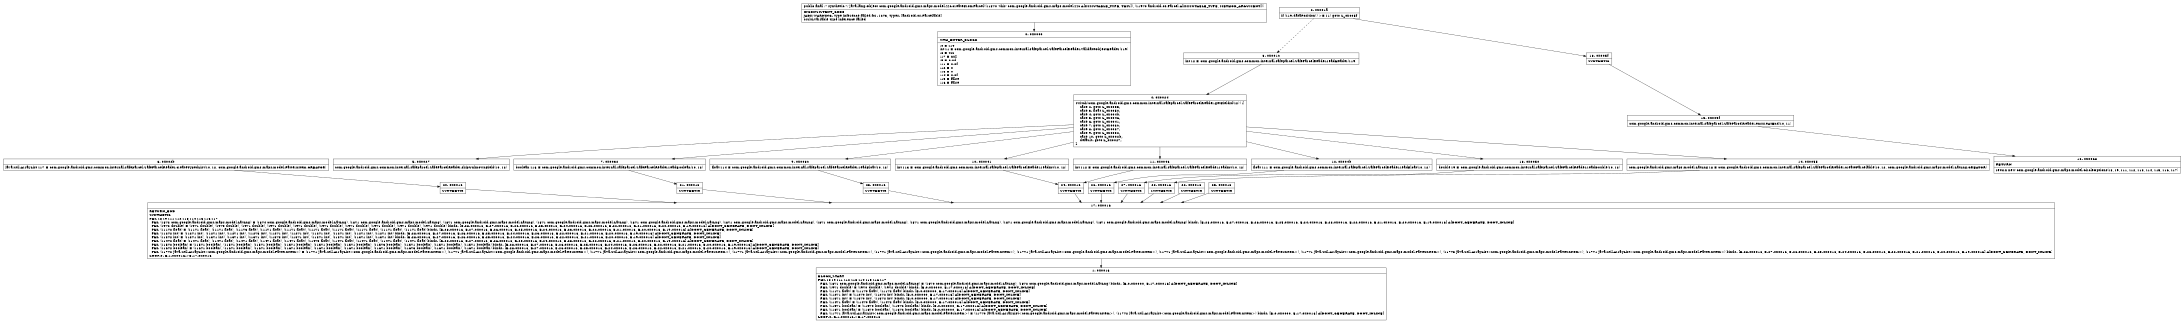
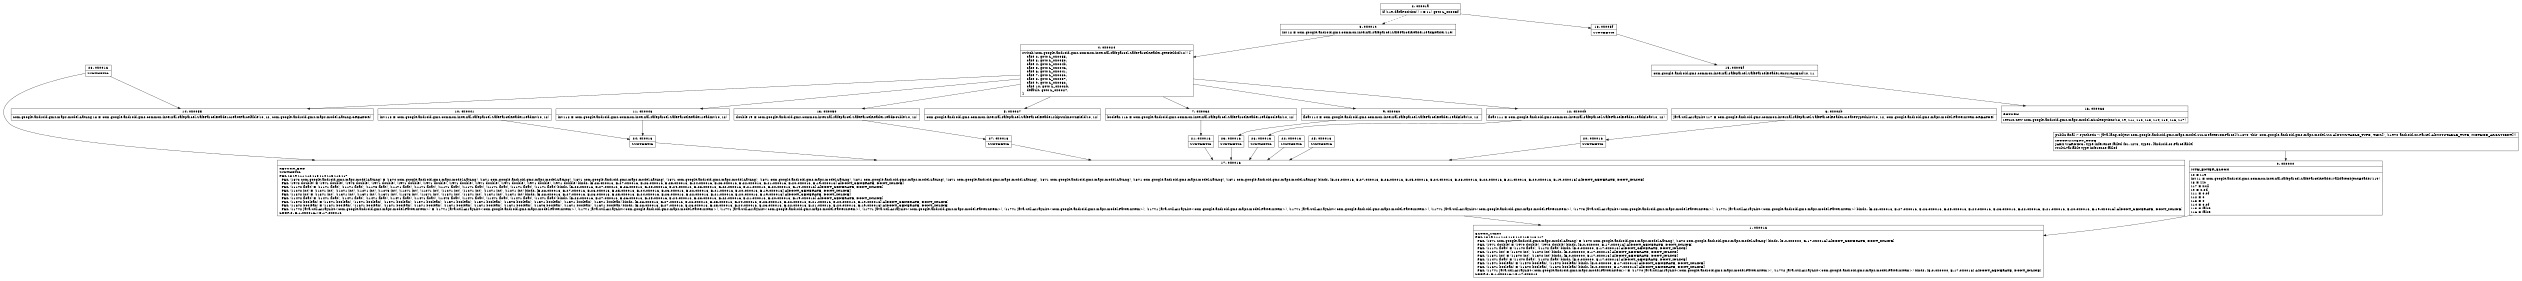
(1098, 111) -> (1045, 60)
(1040, 150) -> none
(1438, 175) -> (144, 92)
none -> (2119, 227)
